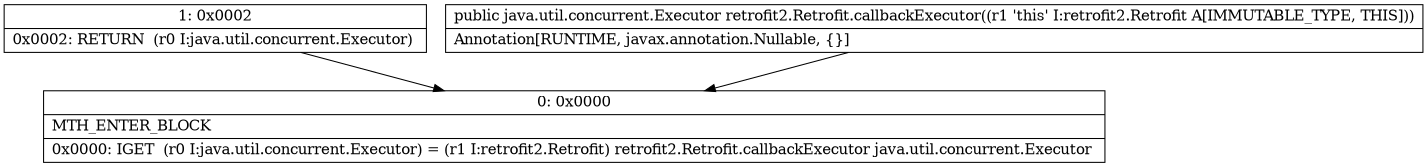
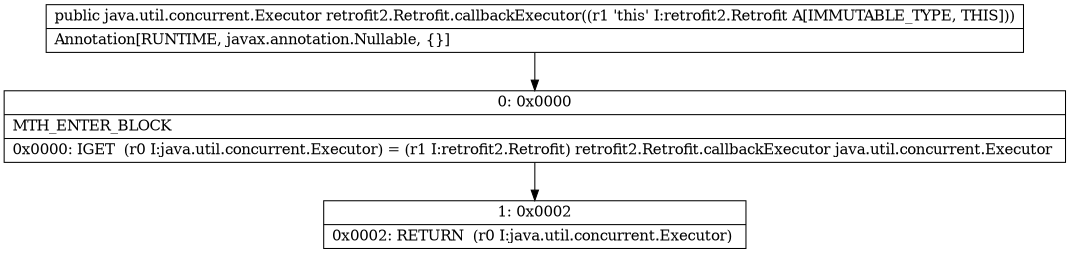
(367, 70) -> (535, 176)
